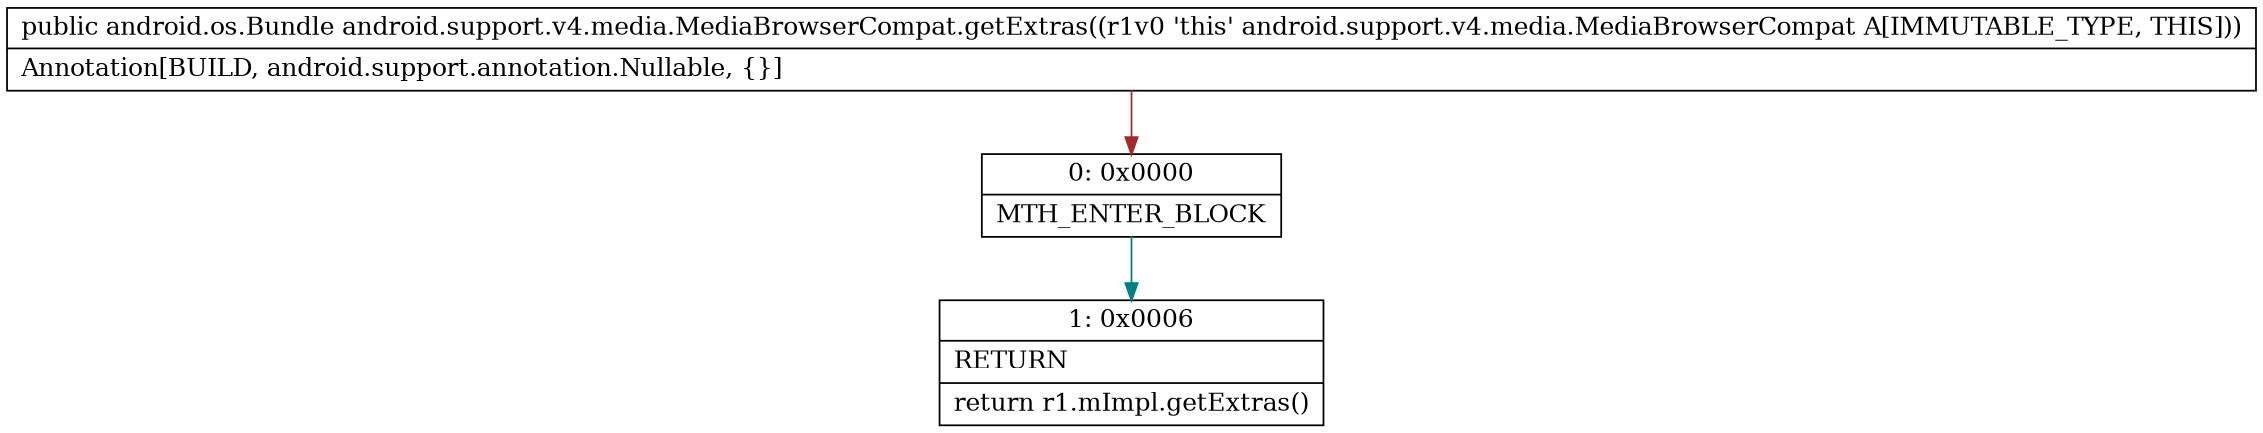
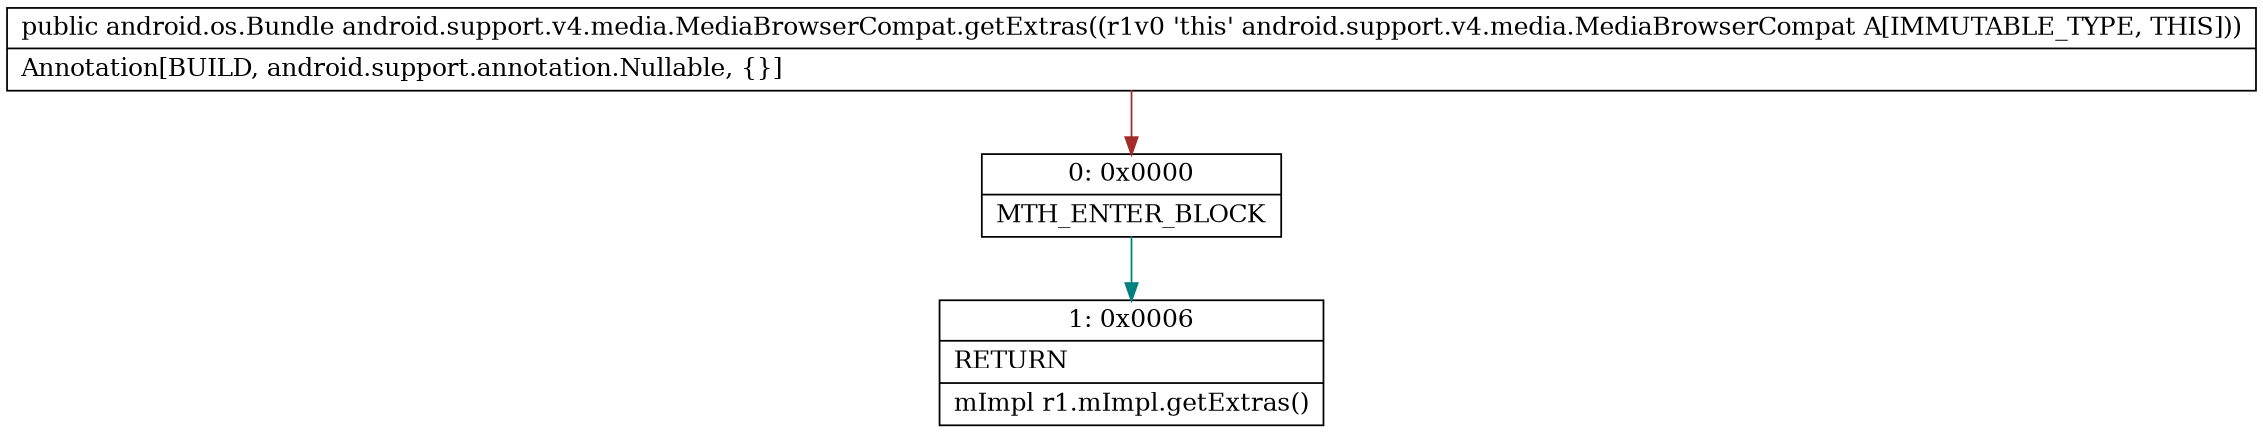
(1132, 403) -> (1132, 403)
